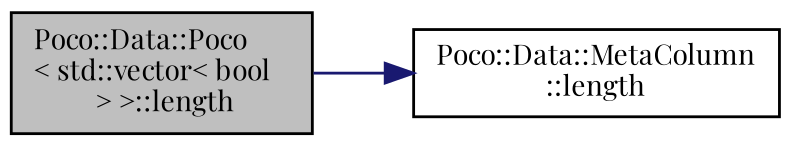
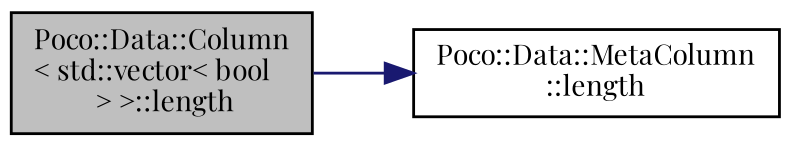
(162, 73) -> (162, 73)
